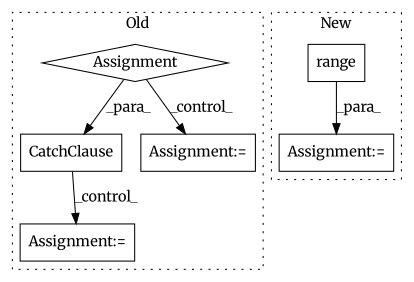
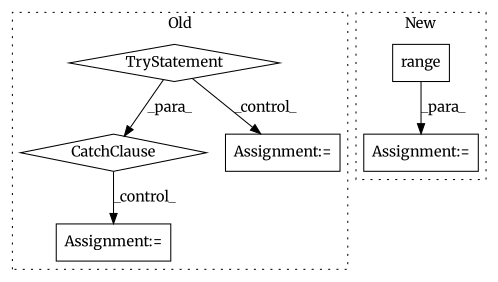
(135, 63) -> (174, 63)
(71, 153) -> (114, 153)
